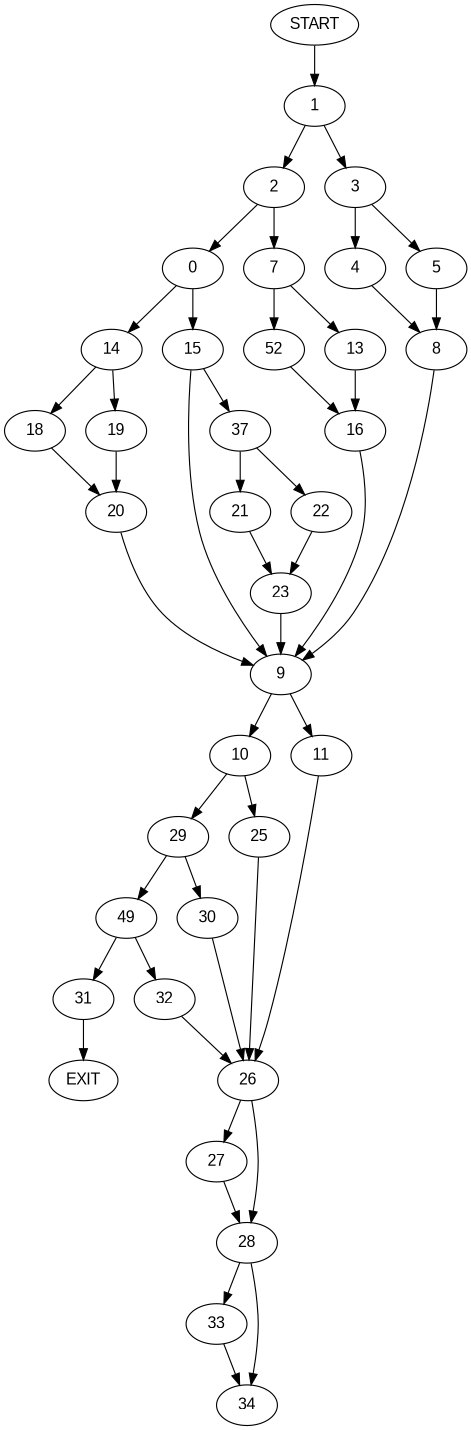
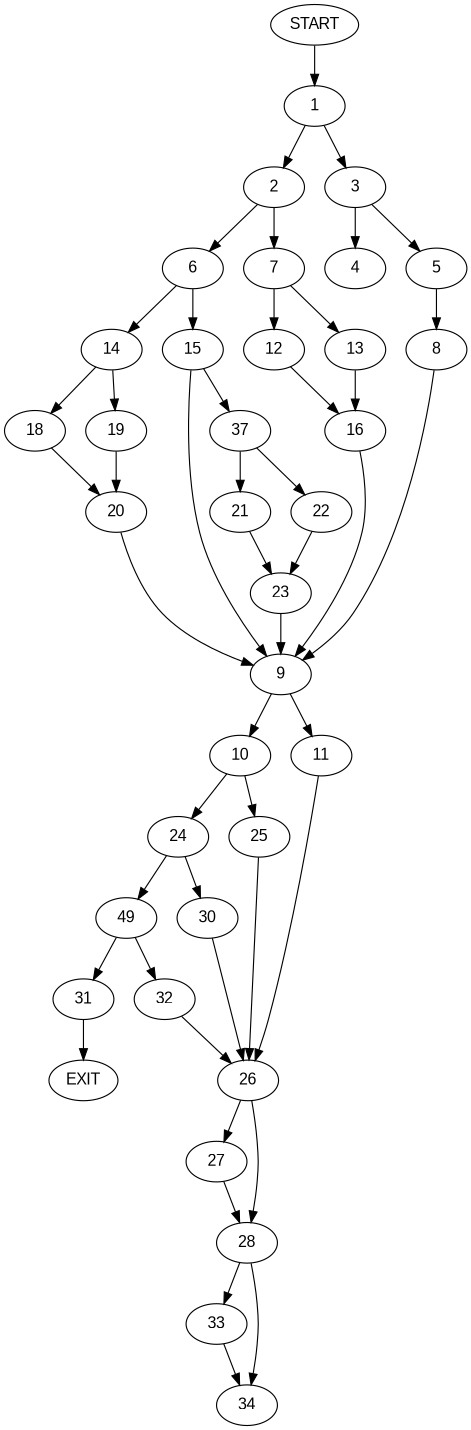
(193, 268) -> (193, 268)
(392, 305) -> none
(274, 350) -> (274, 350)
(178, 837) -> (178, 837)
